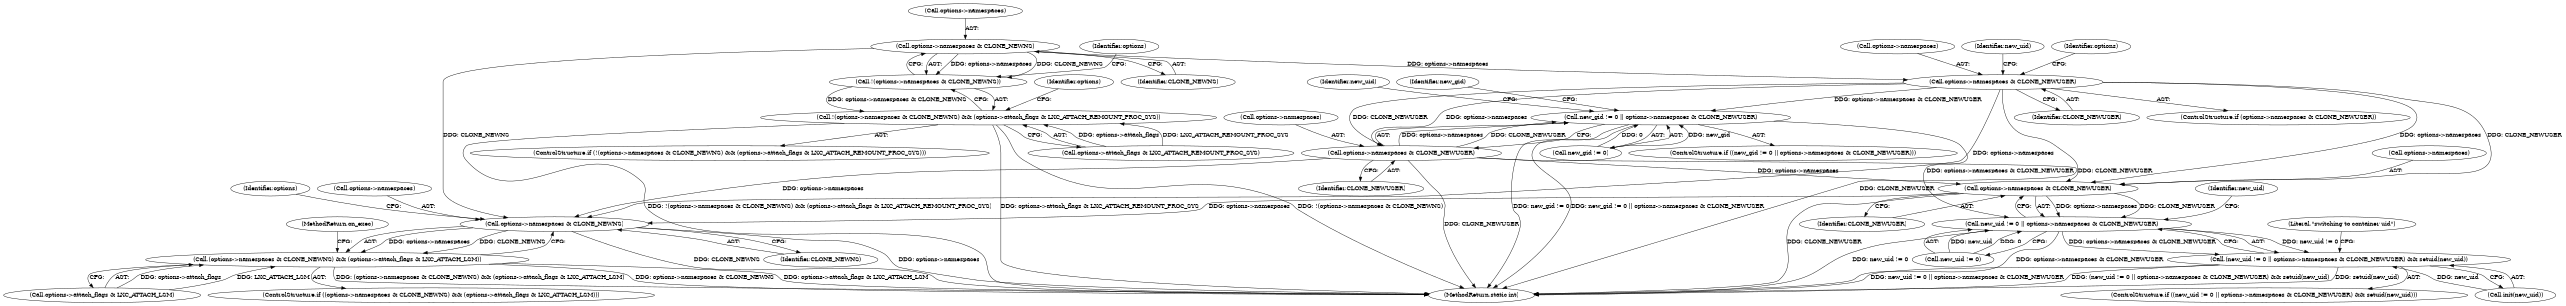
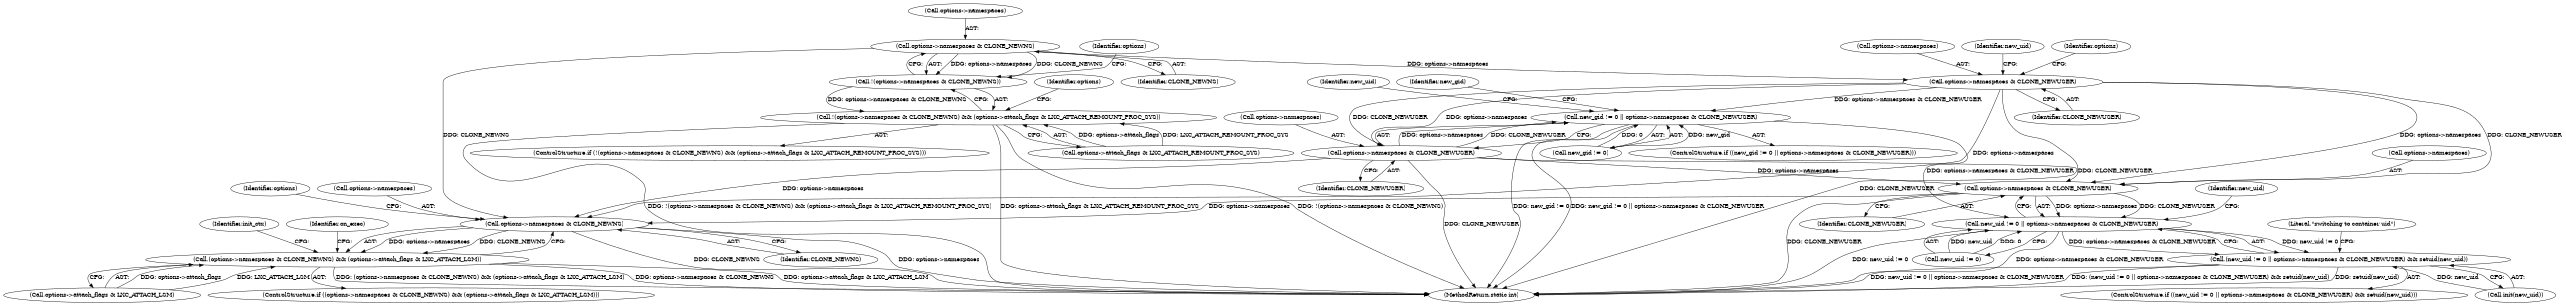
(2279, 118) -> none
none -> (239, 224)
(337, 224) -> (337, 224)
